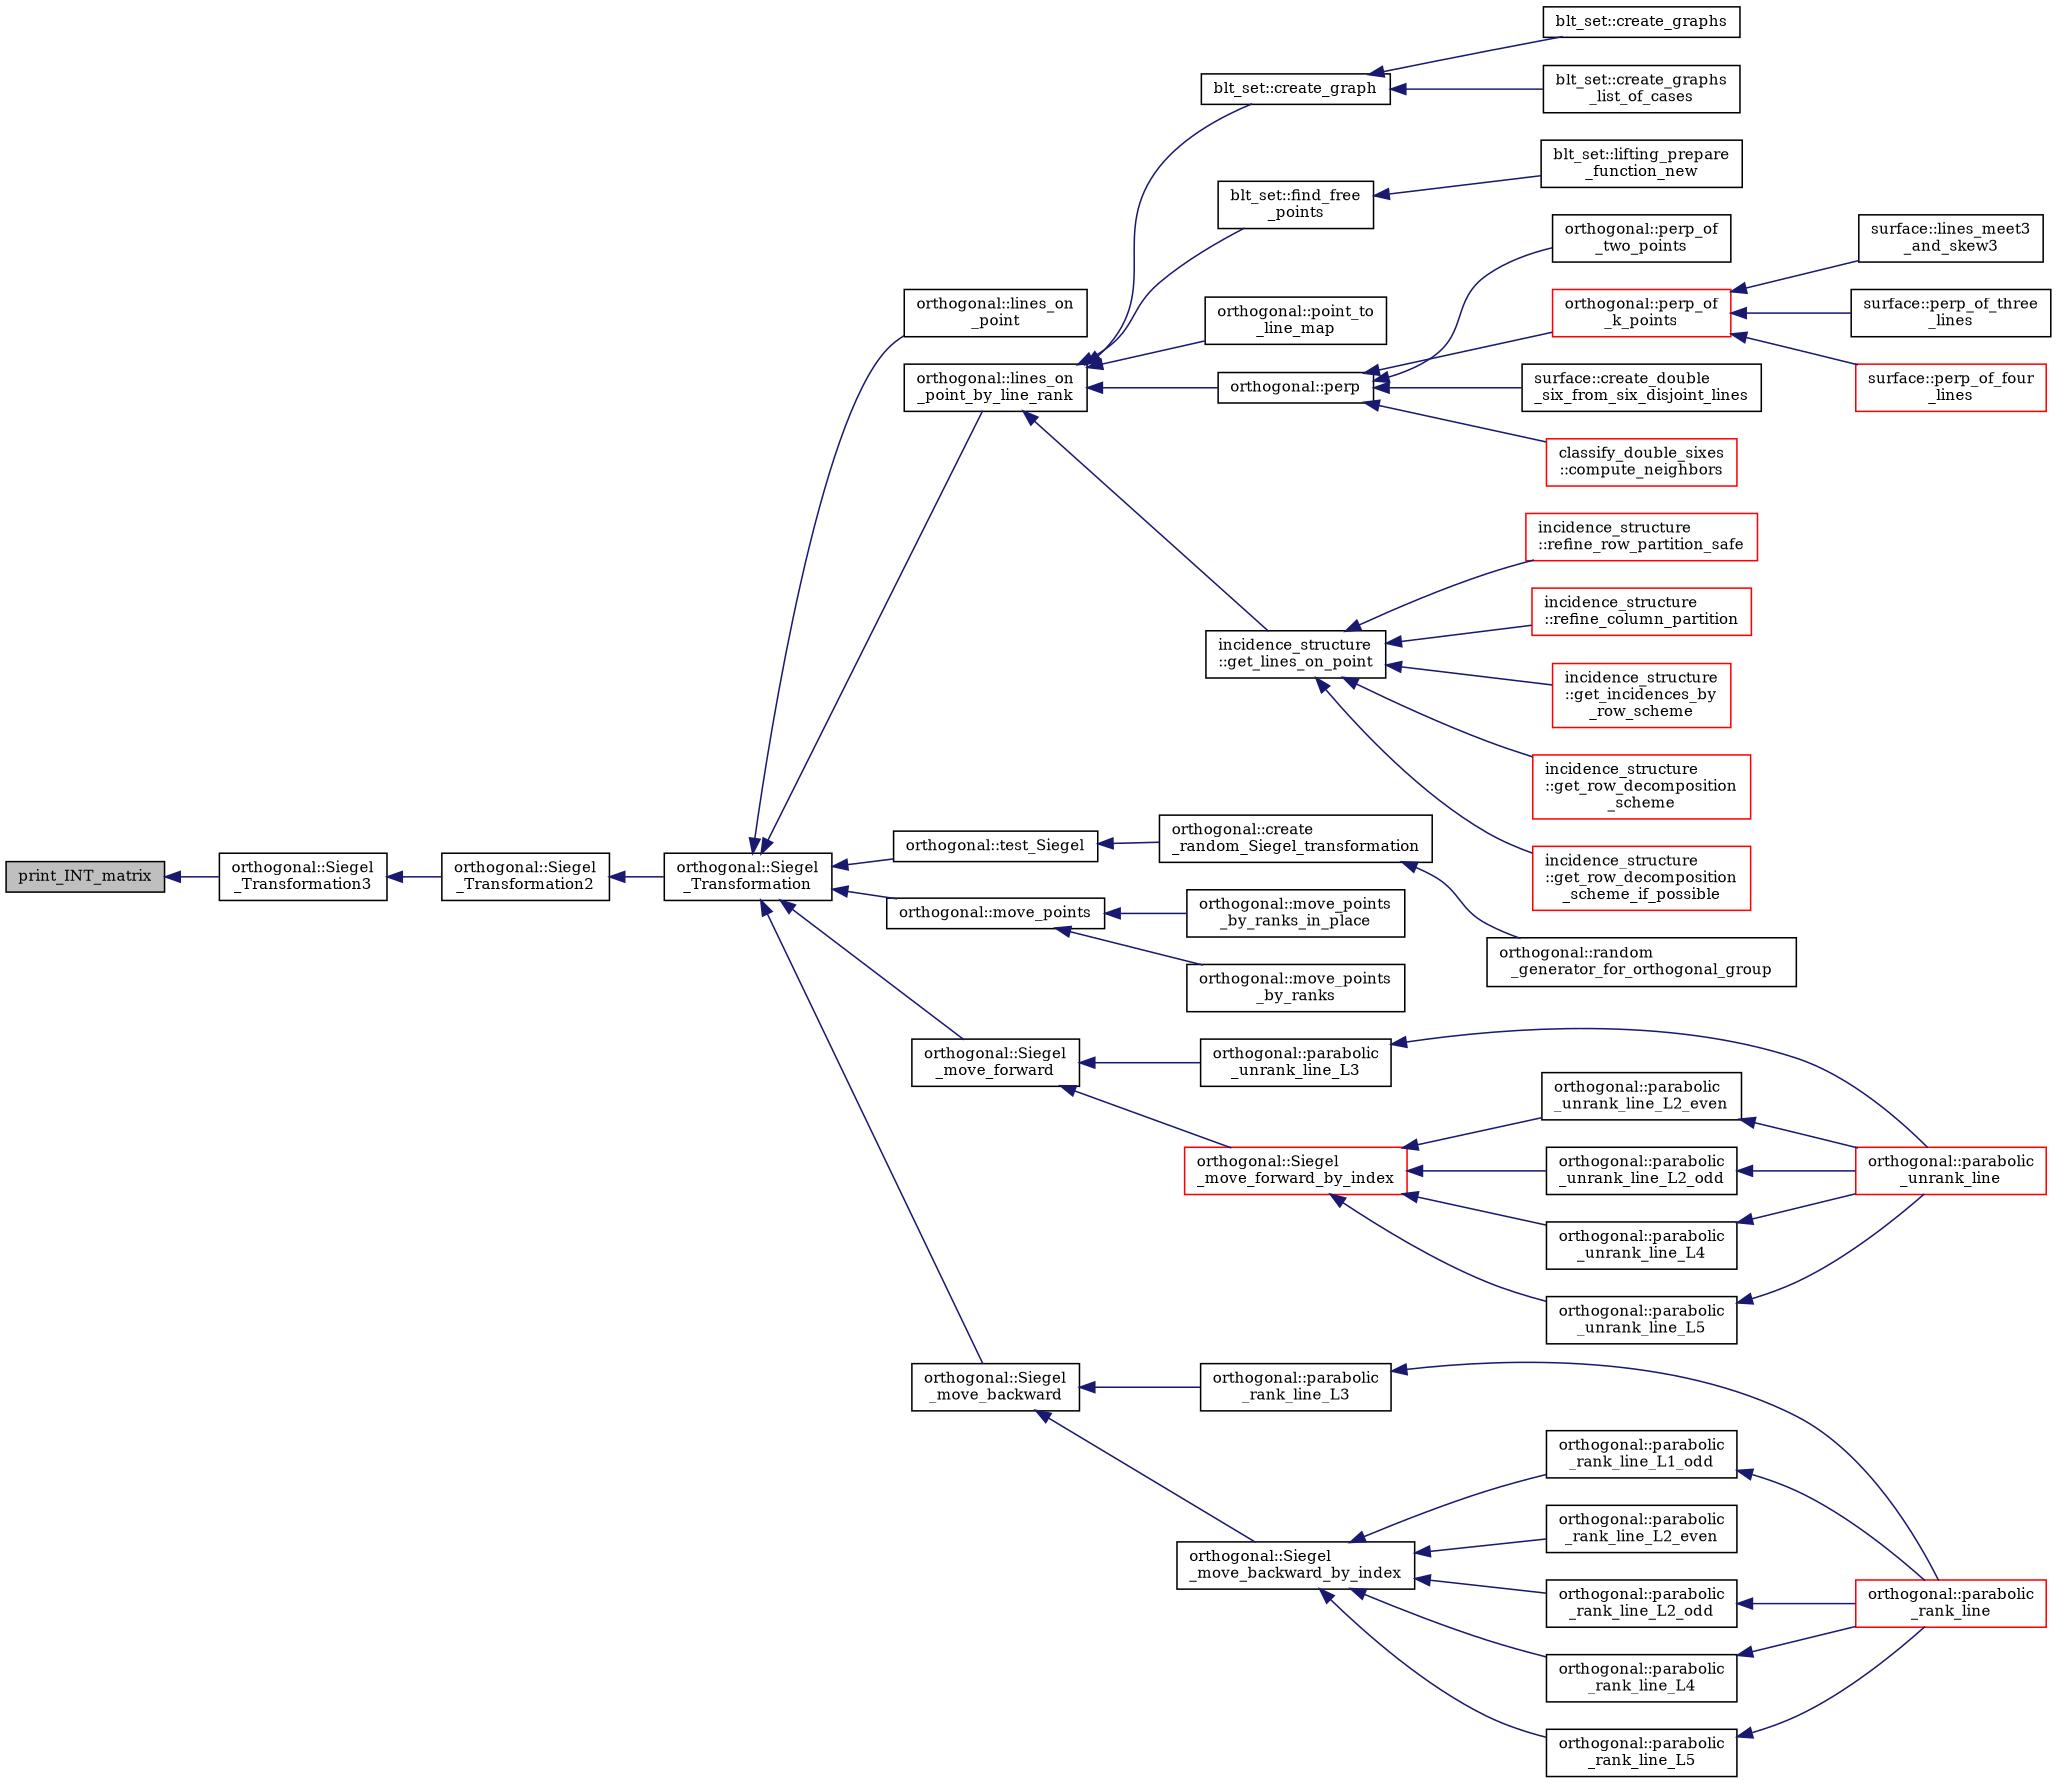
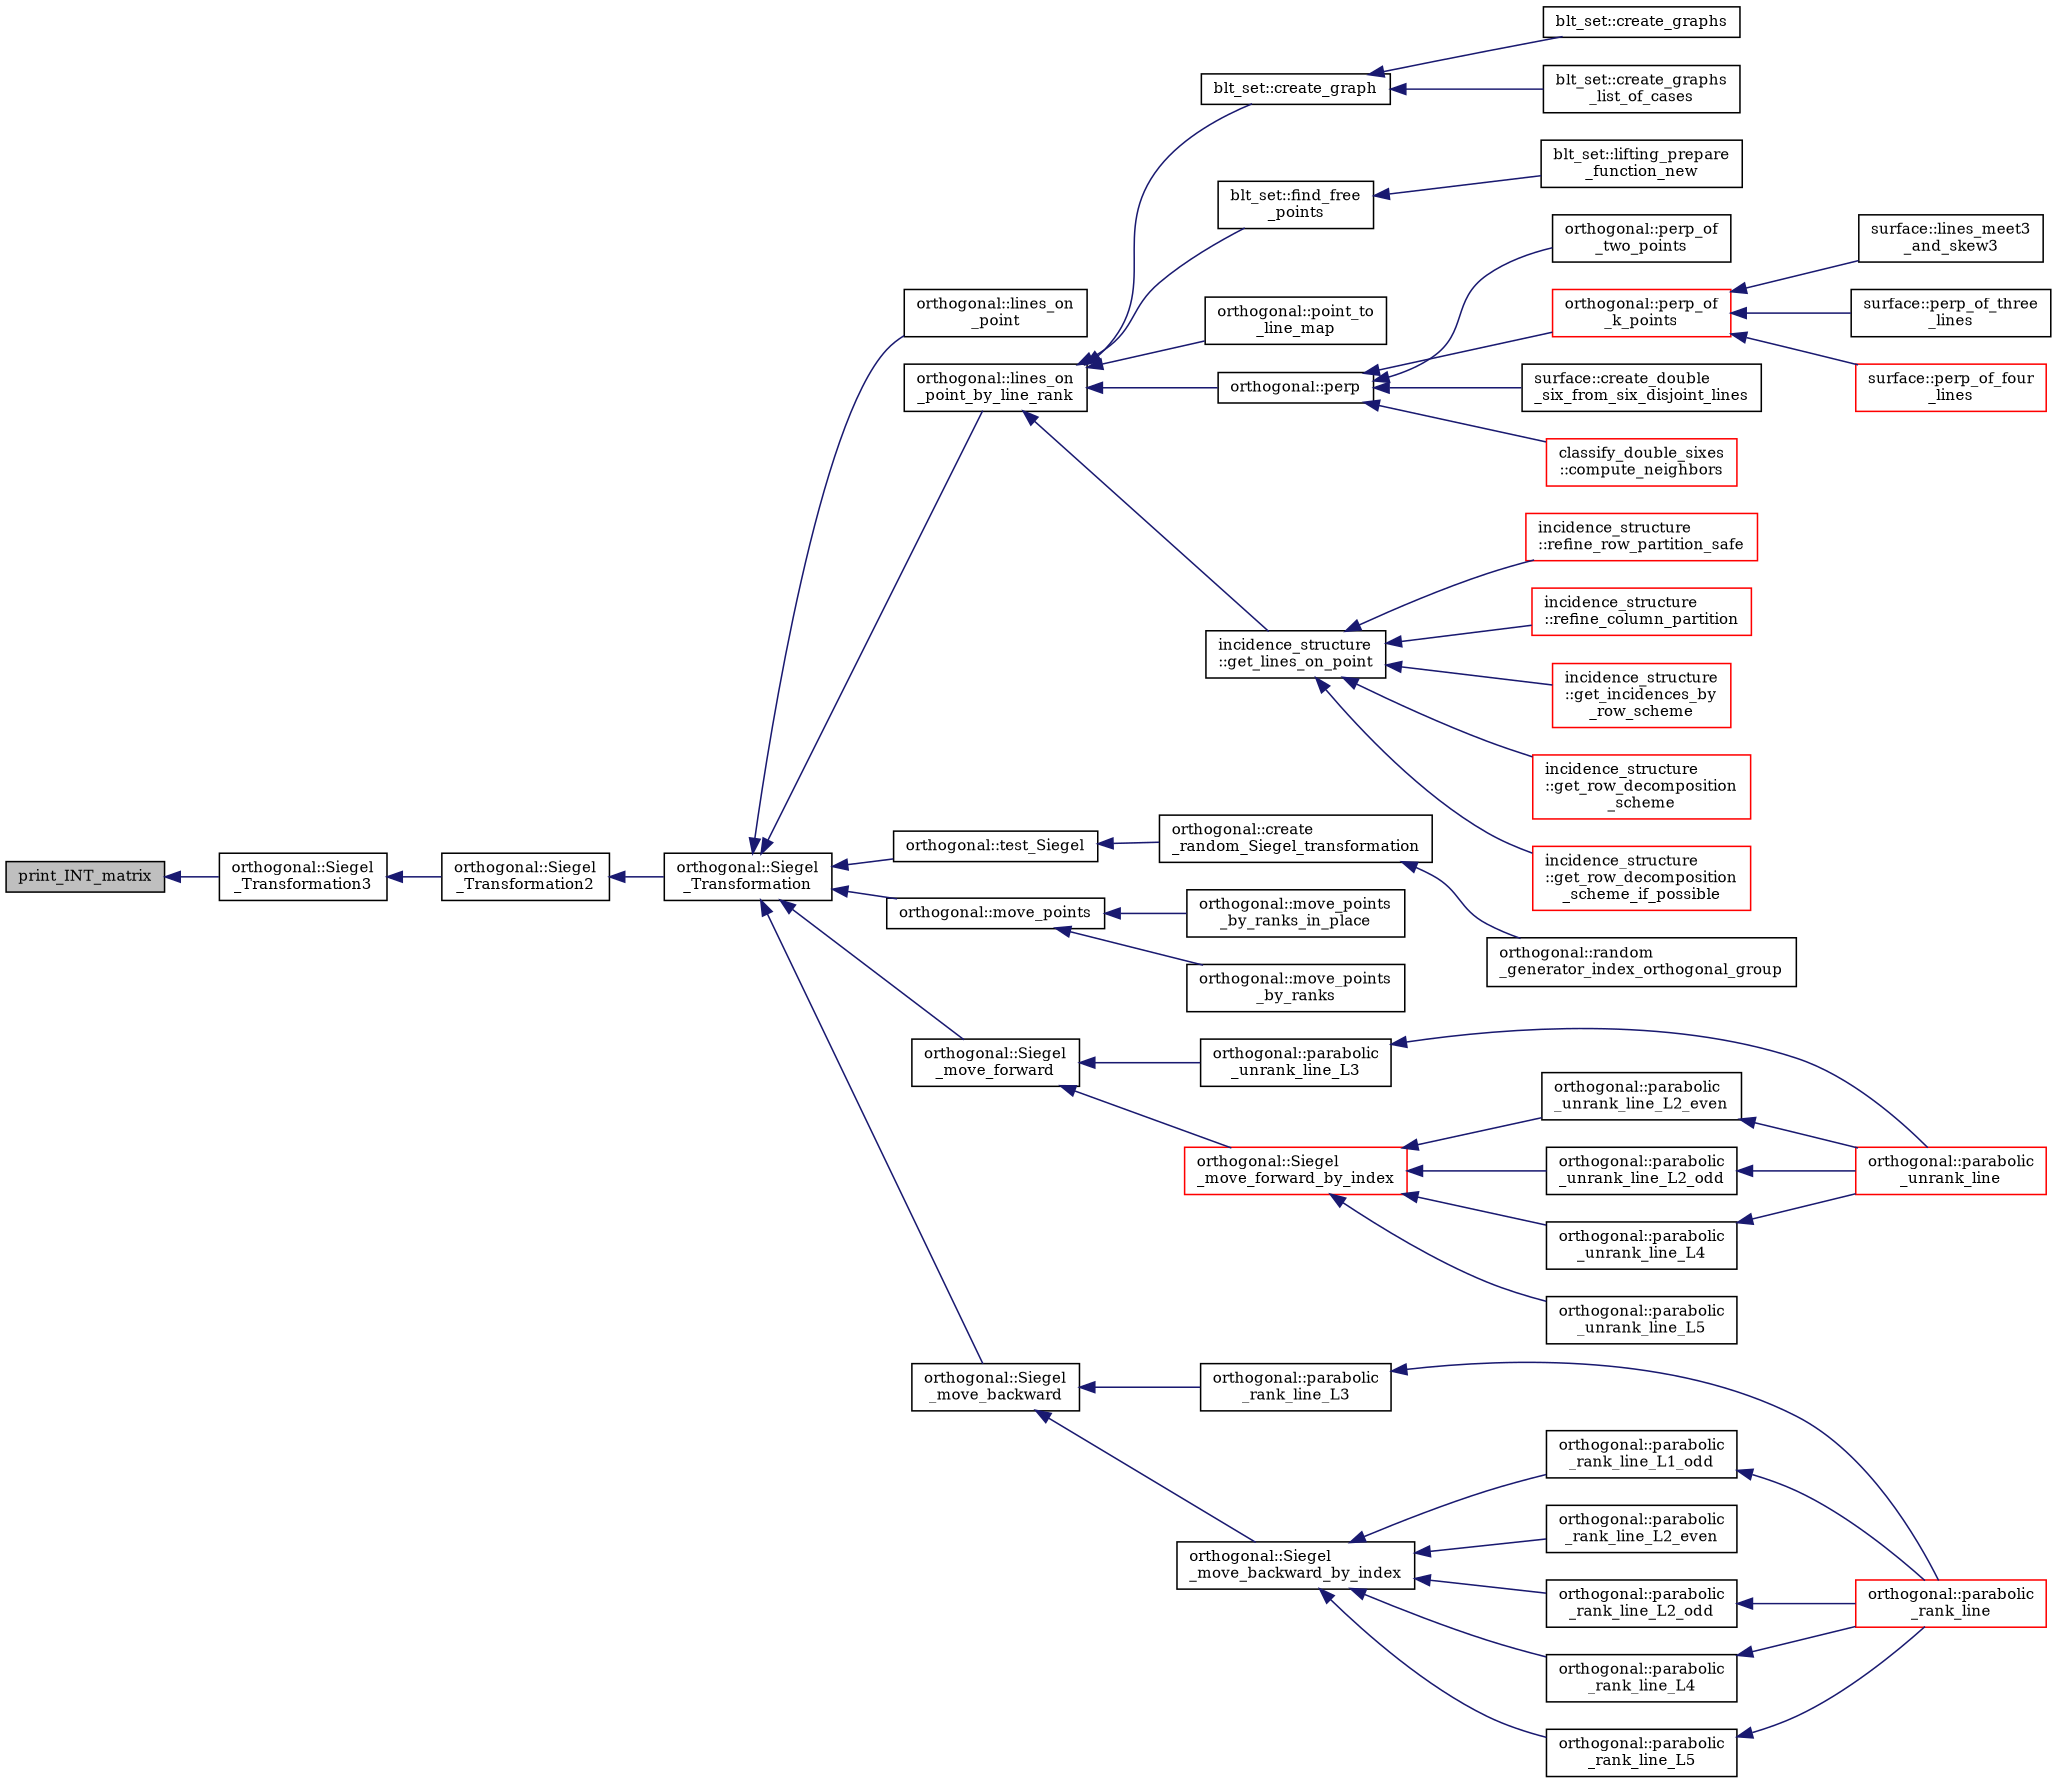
(1642, 962) -> (1642, 962)
(1844, 1255) -> none
